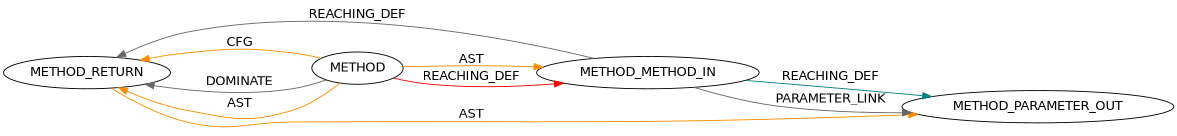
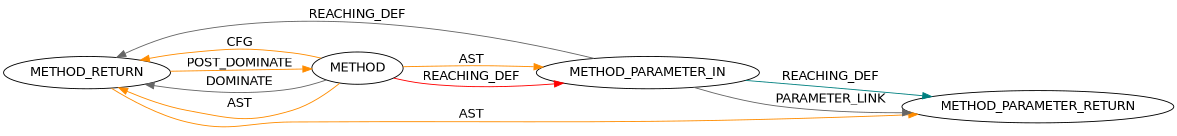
none -> (237, 70)
(648, 73) -> (648, 73)
(1038, 107) -> (1038, 107)
